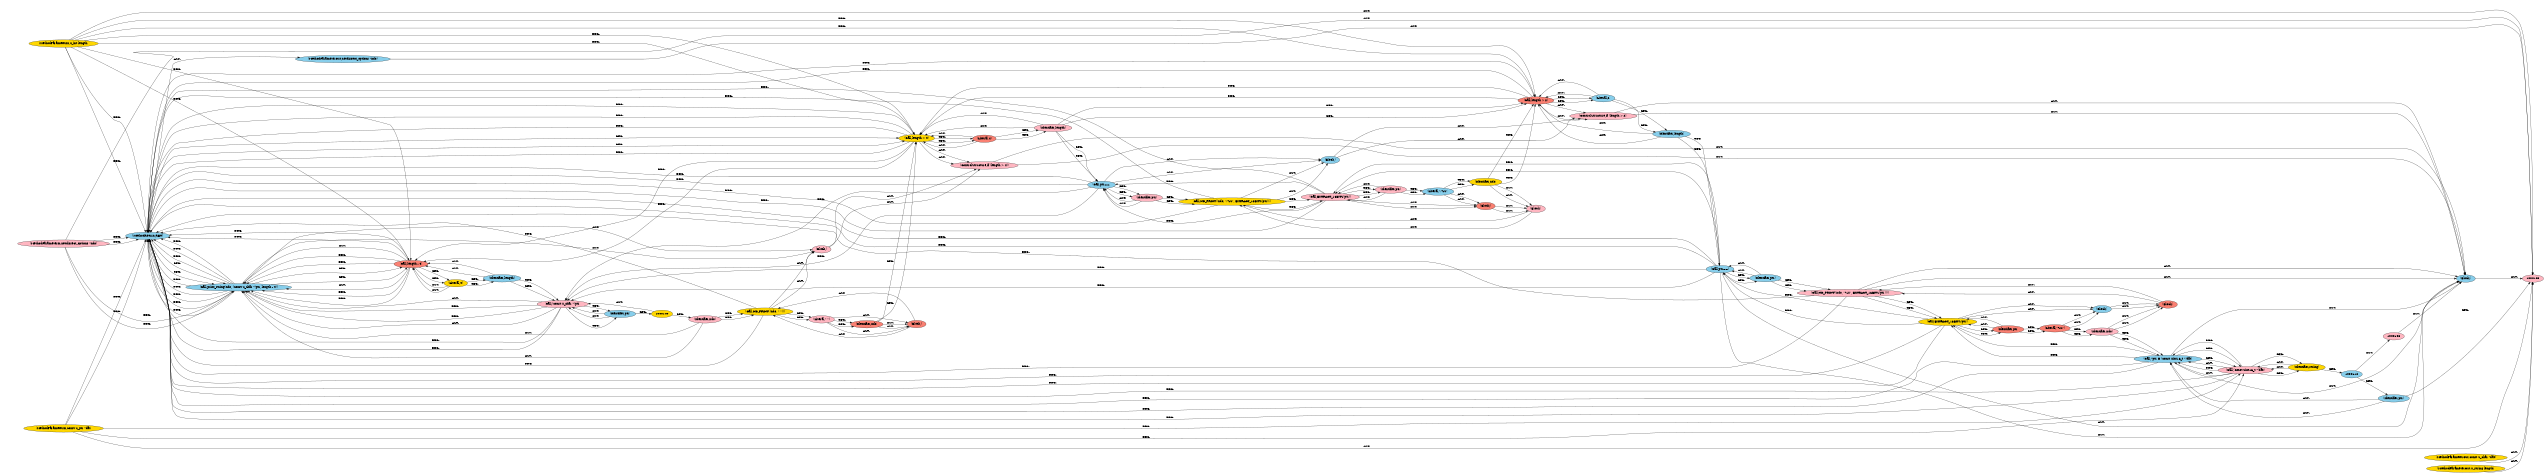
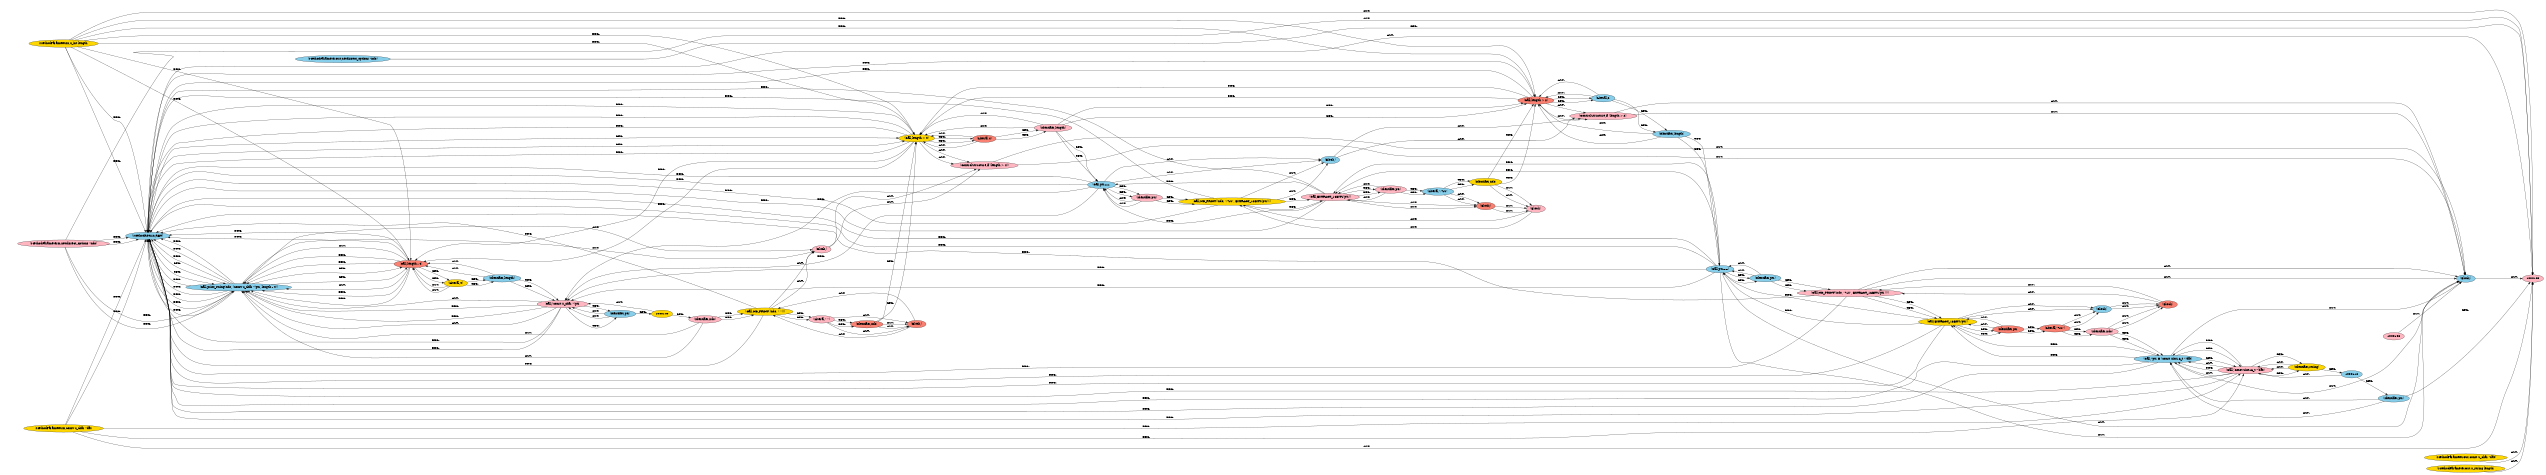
(1414, 27) -> (1414, 27)
(168, 93) -> (1364, 42)
(2372, 356) -> (2301, 377)
(64, 428) -> (64, 428)
